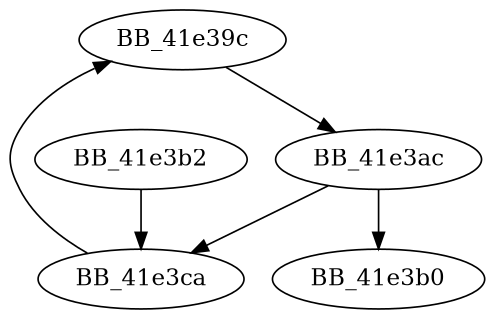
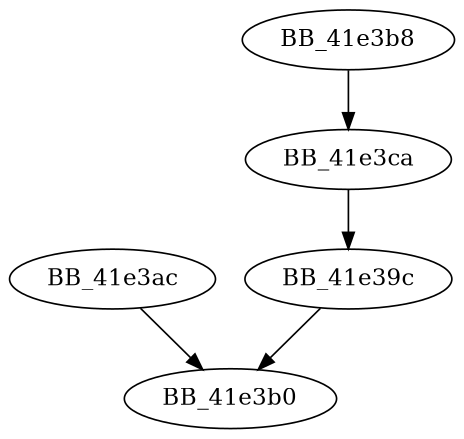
(273, 95) -> (295, 333)
(141, 159) -> (348, 40)
(267, 216) -> none
